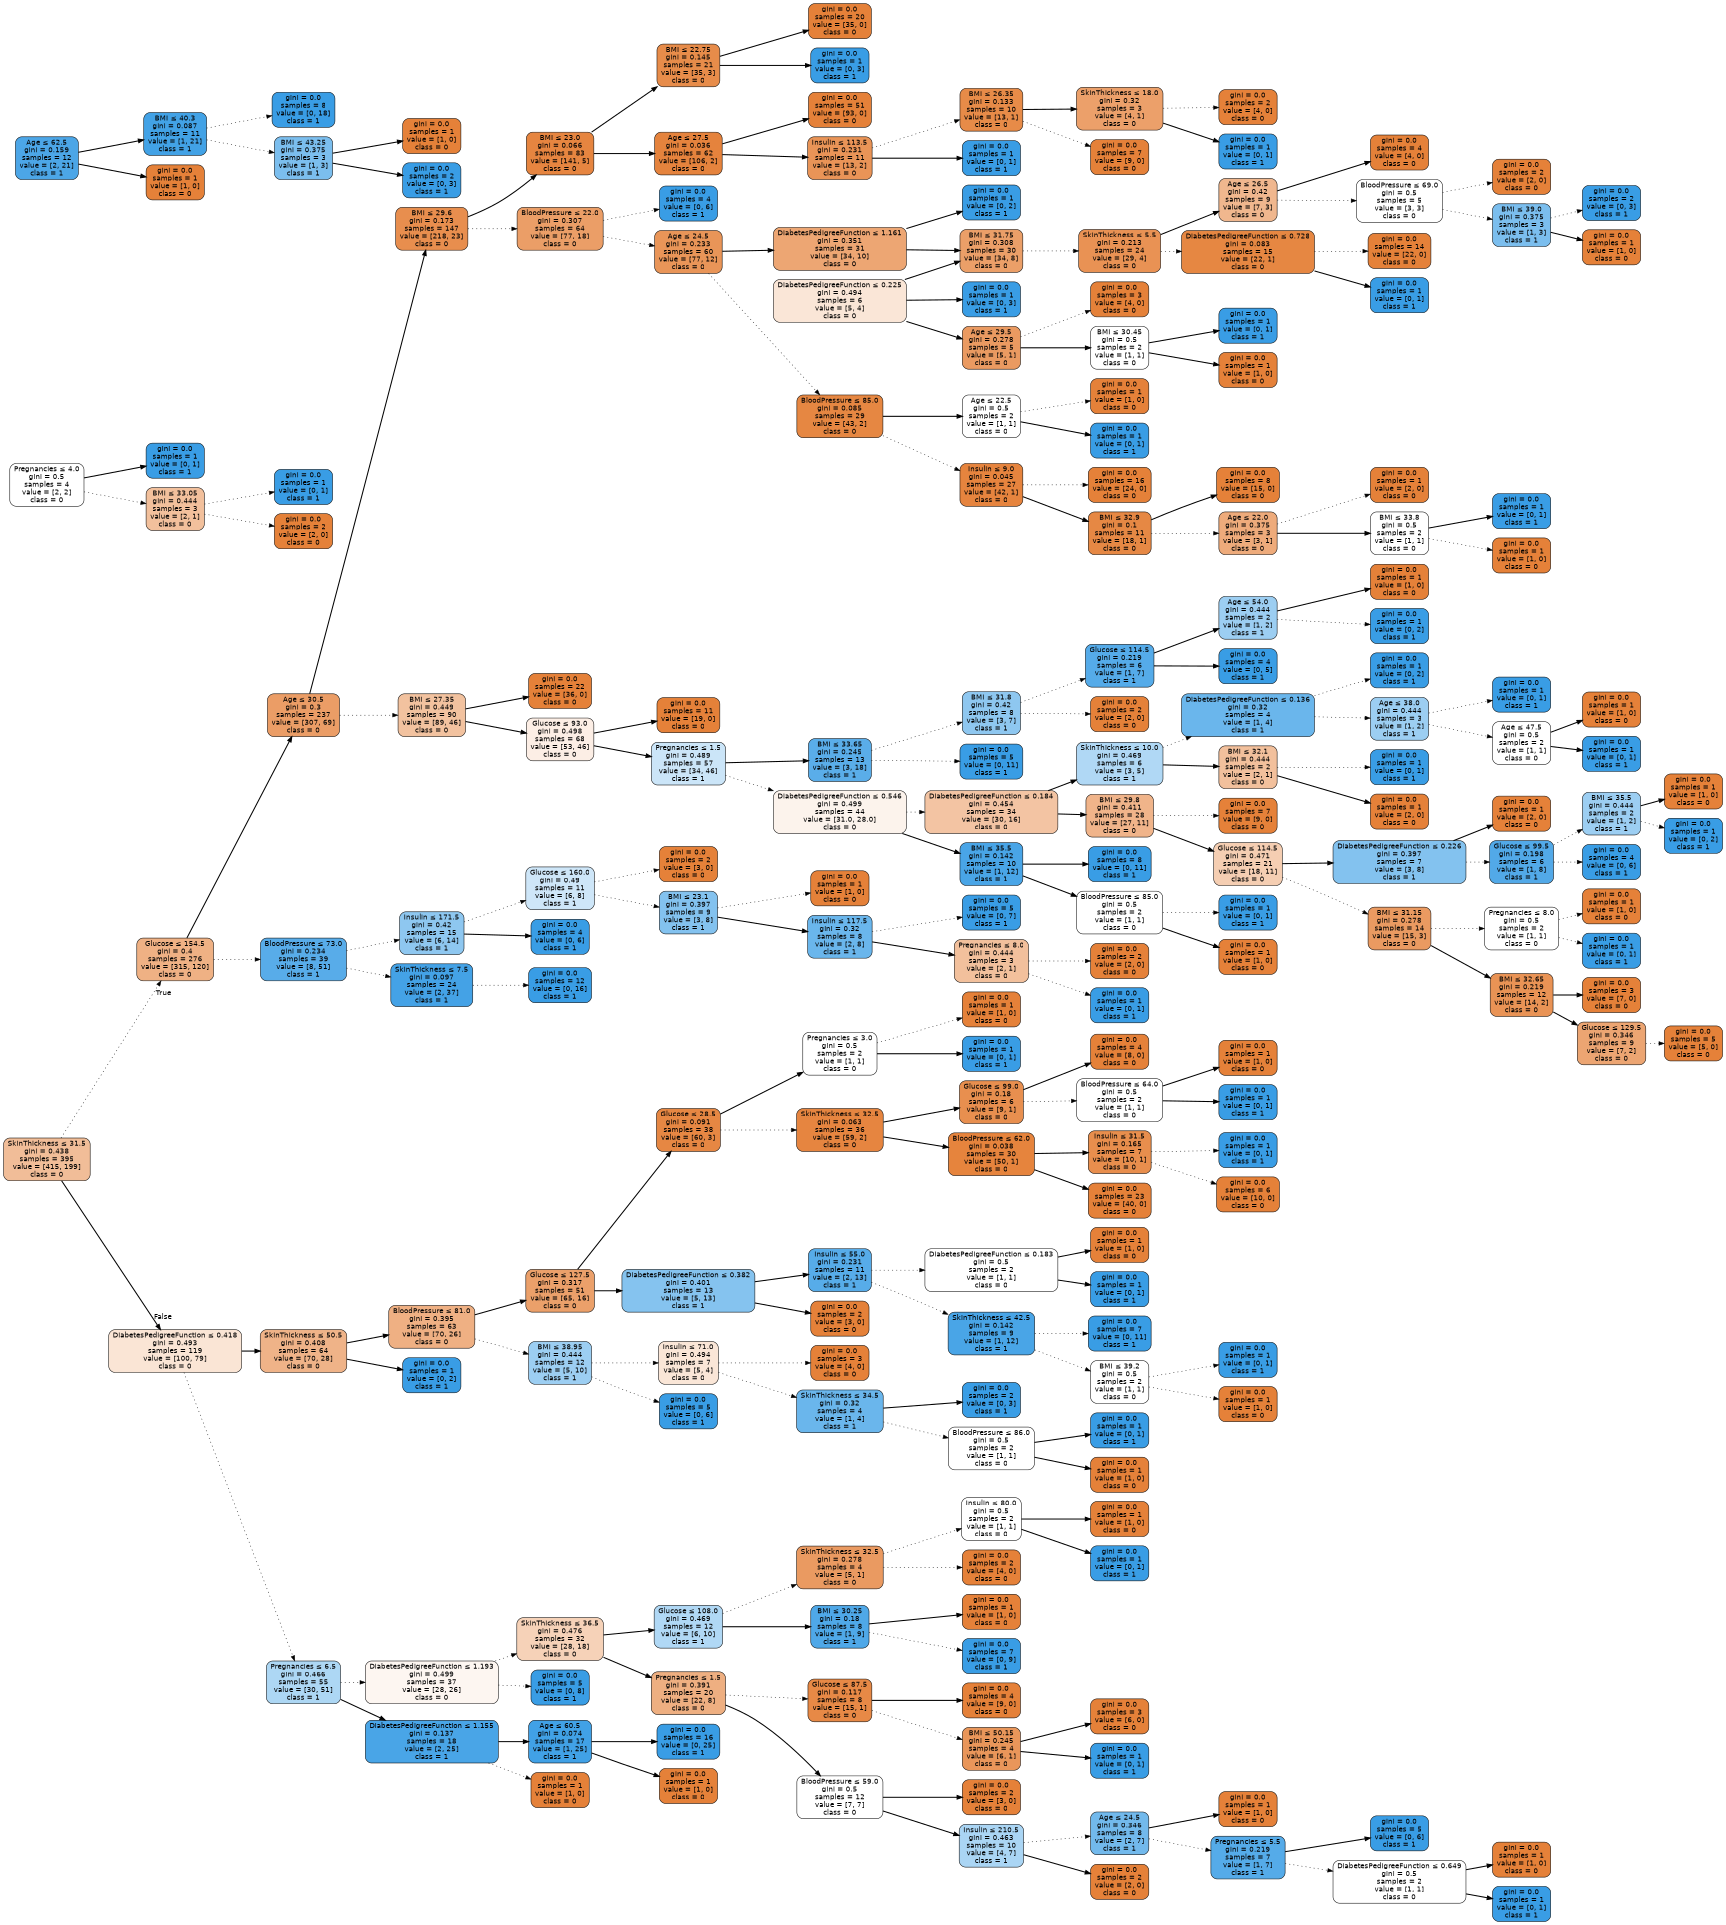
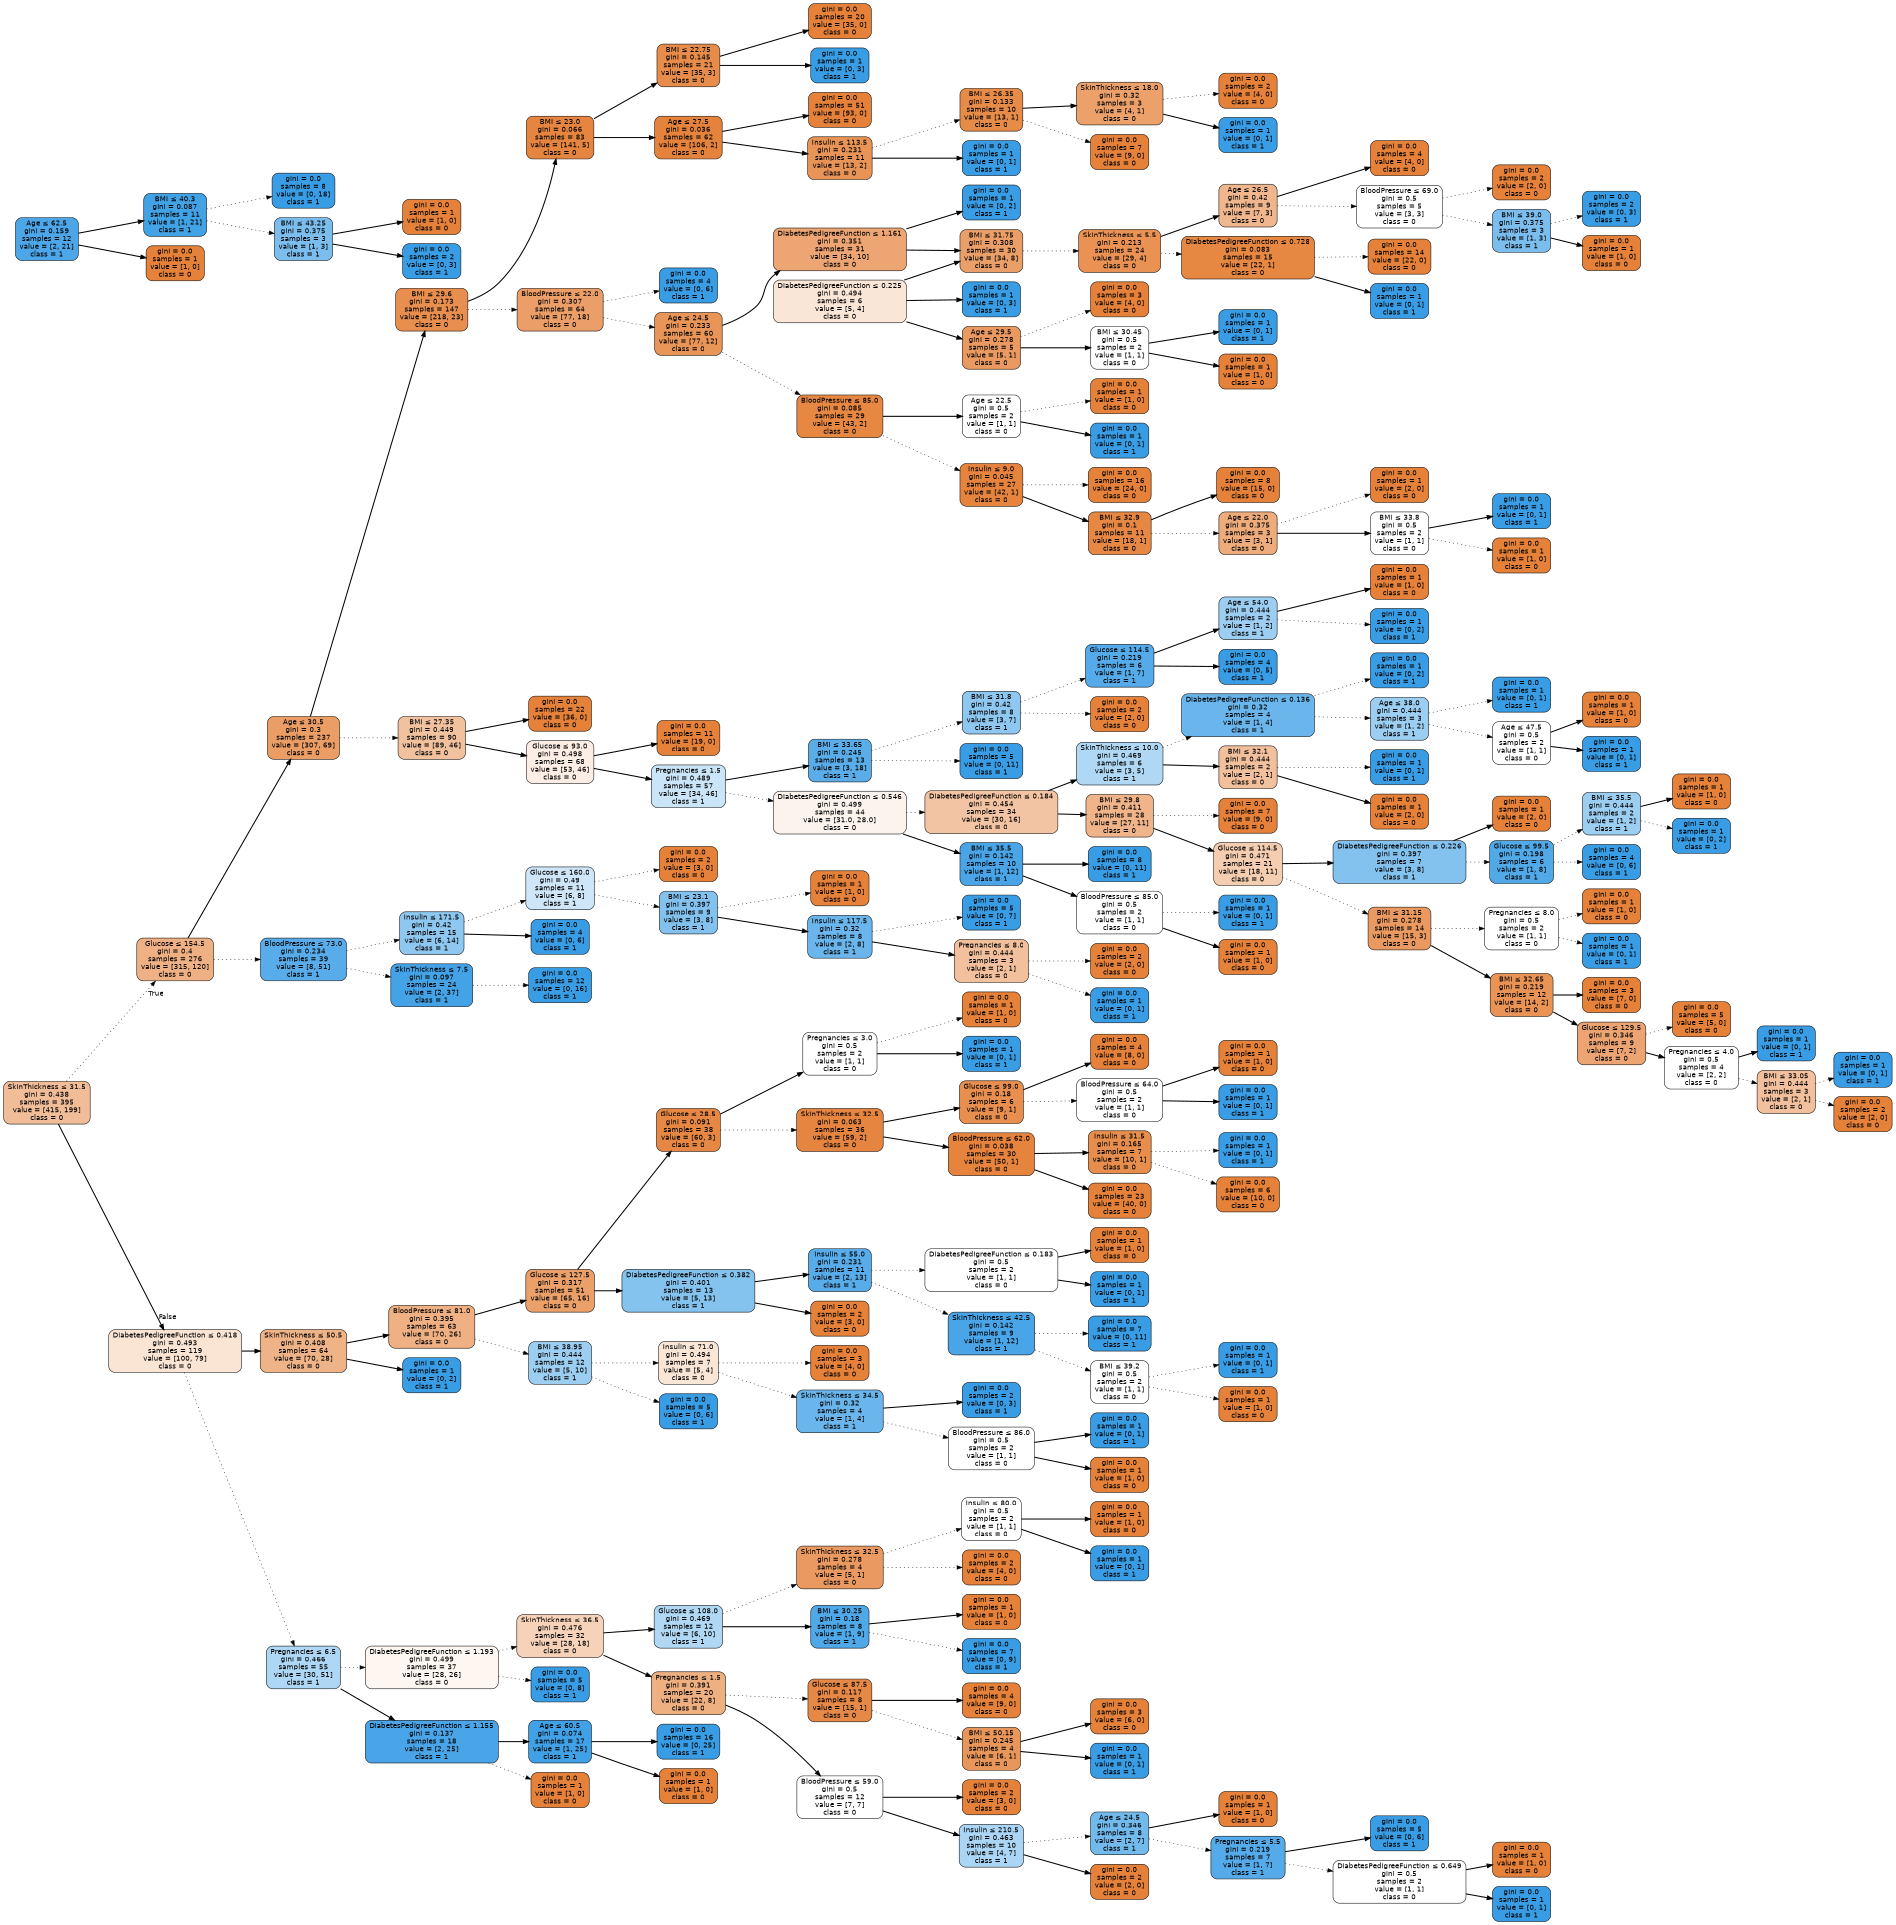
none -> (1653, 1054)
